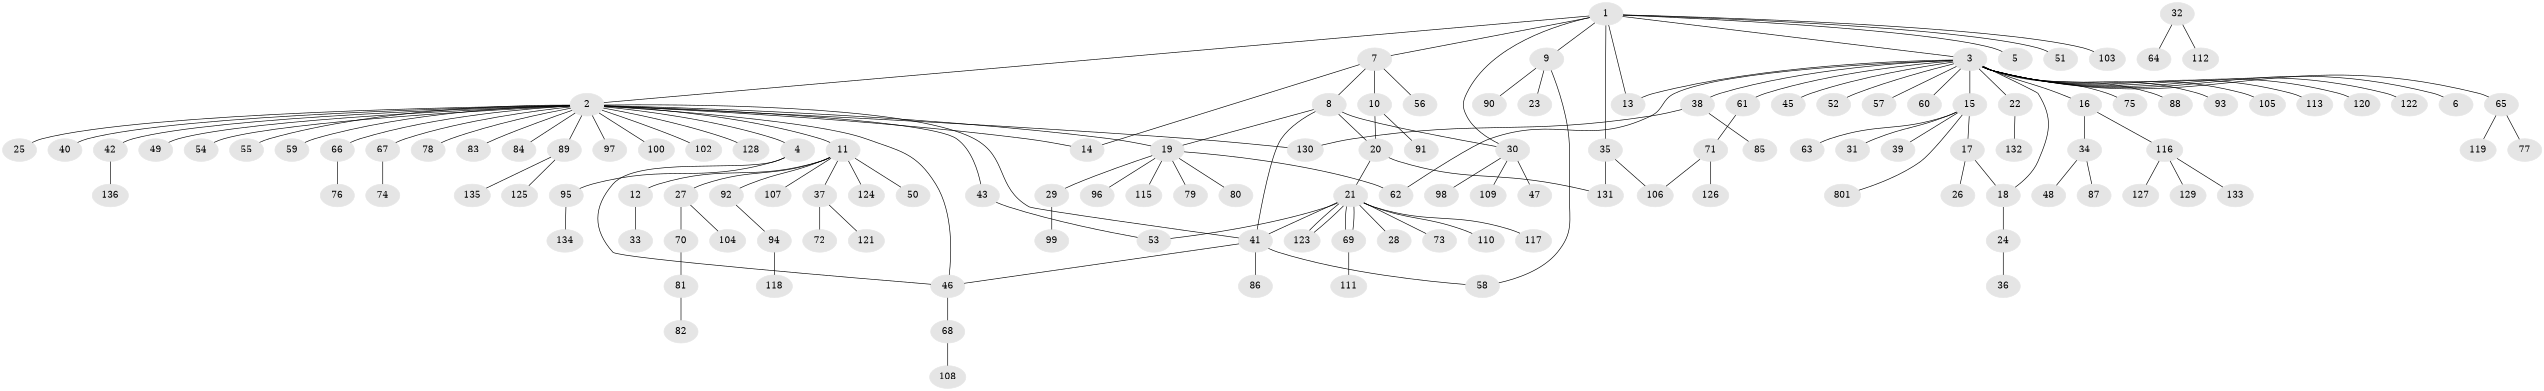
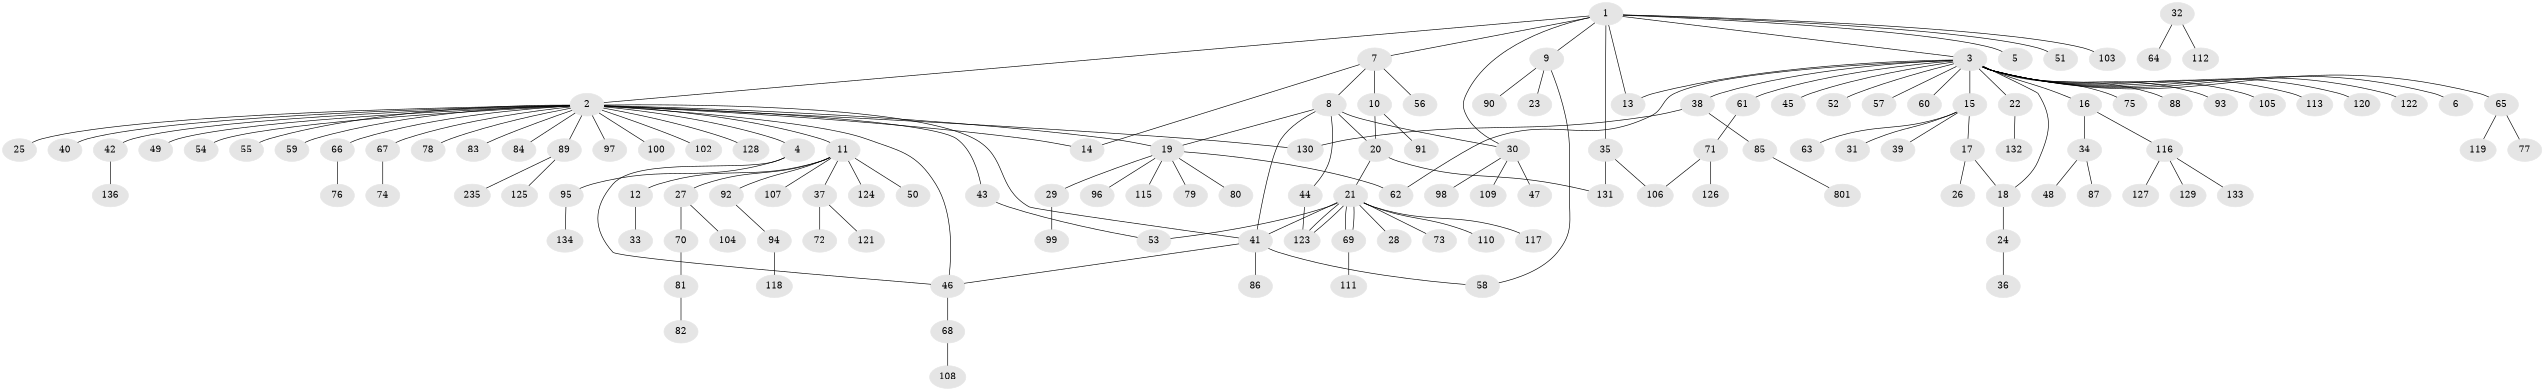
(1918, 163) -> (1801, 173)
(472, 195) -> (472, 195)
none -> (1305, 195)
